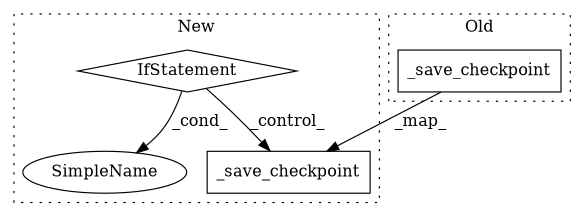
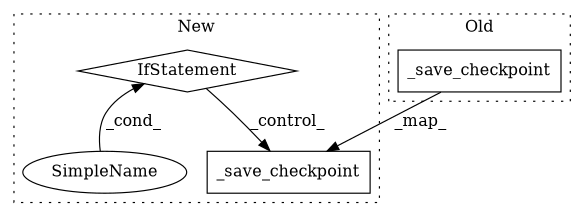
(168, 121) -> (105, 114)
